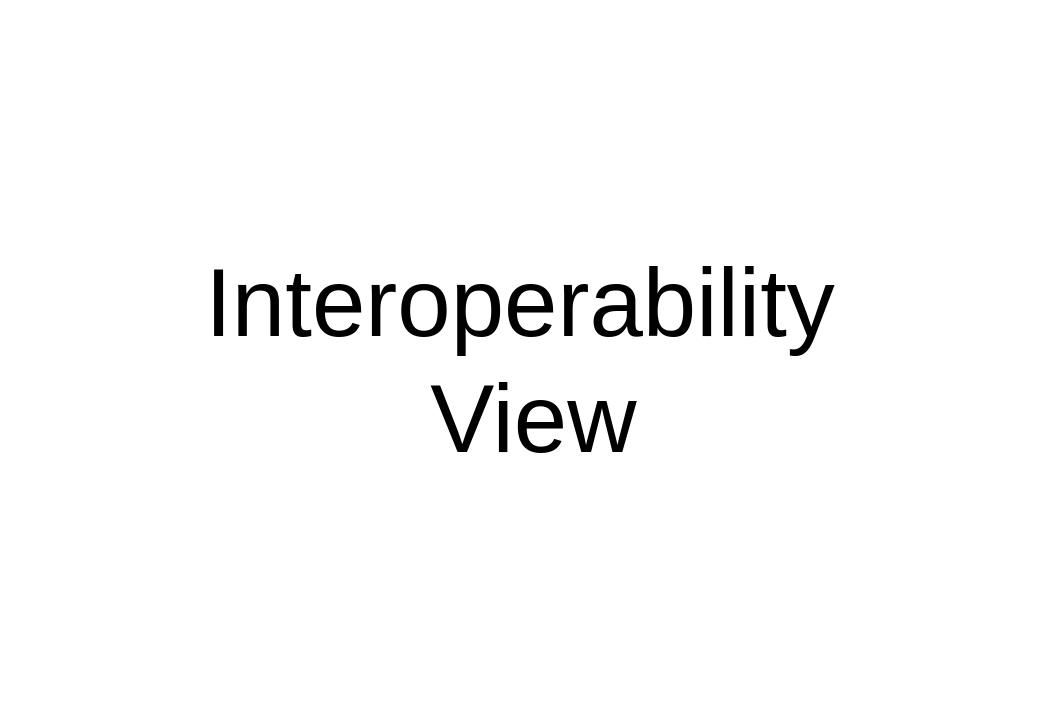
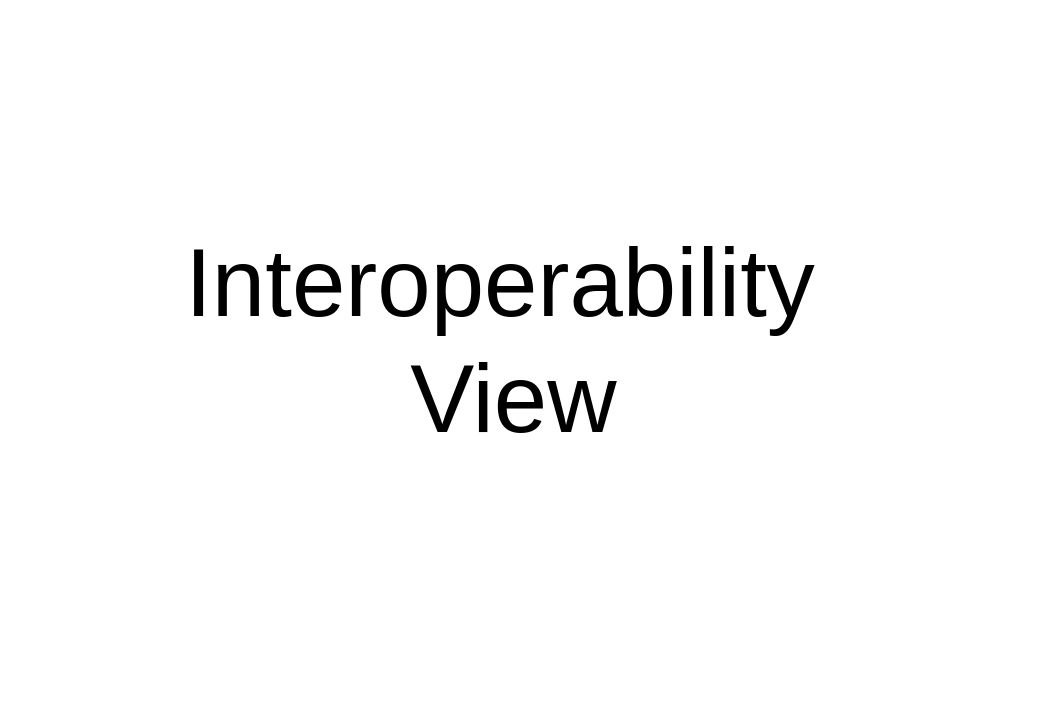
(521, 361) -> (501, 341)
